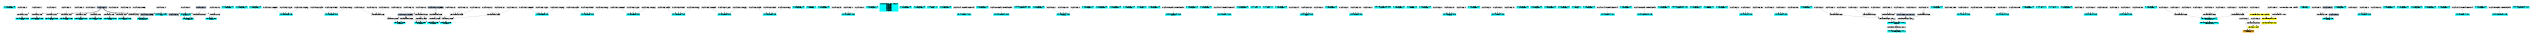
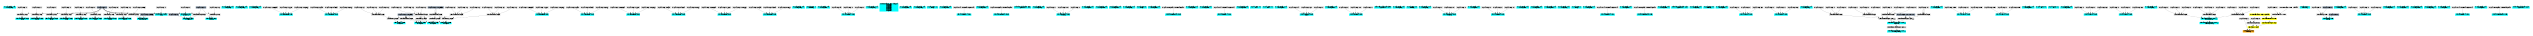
(1173, 15) -> (1173, 15)
